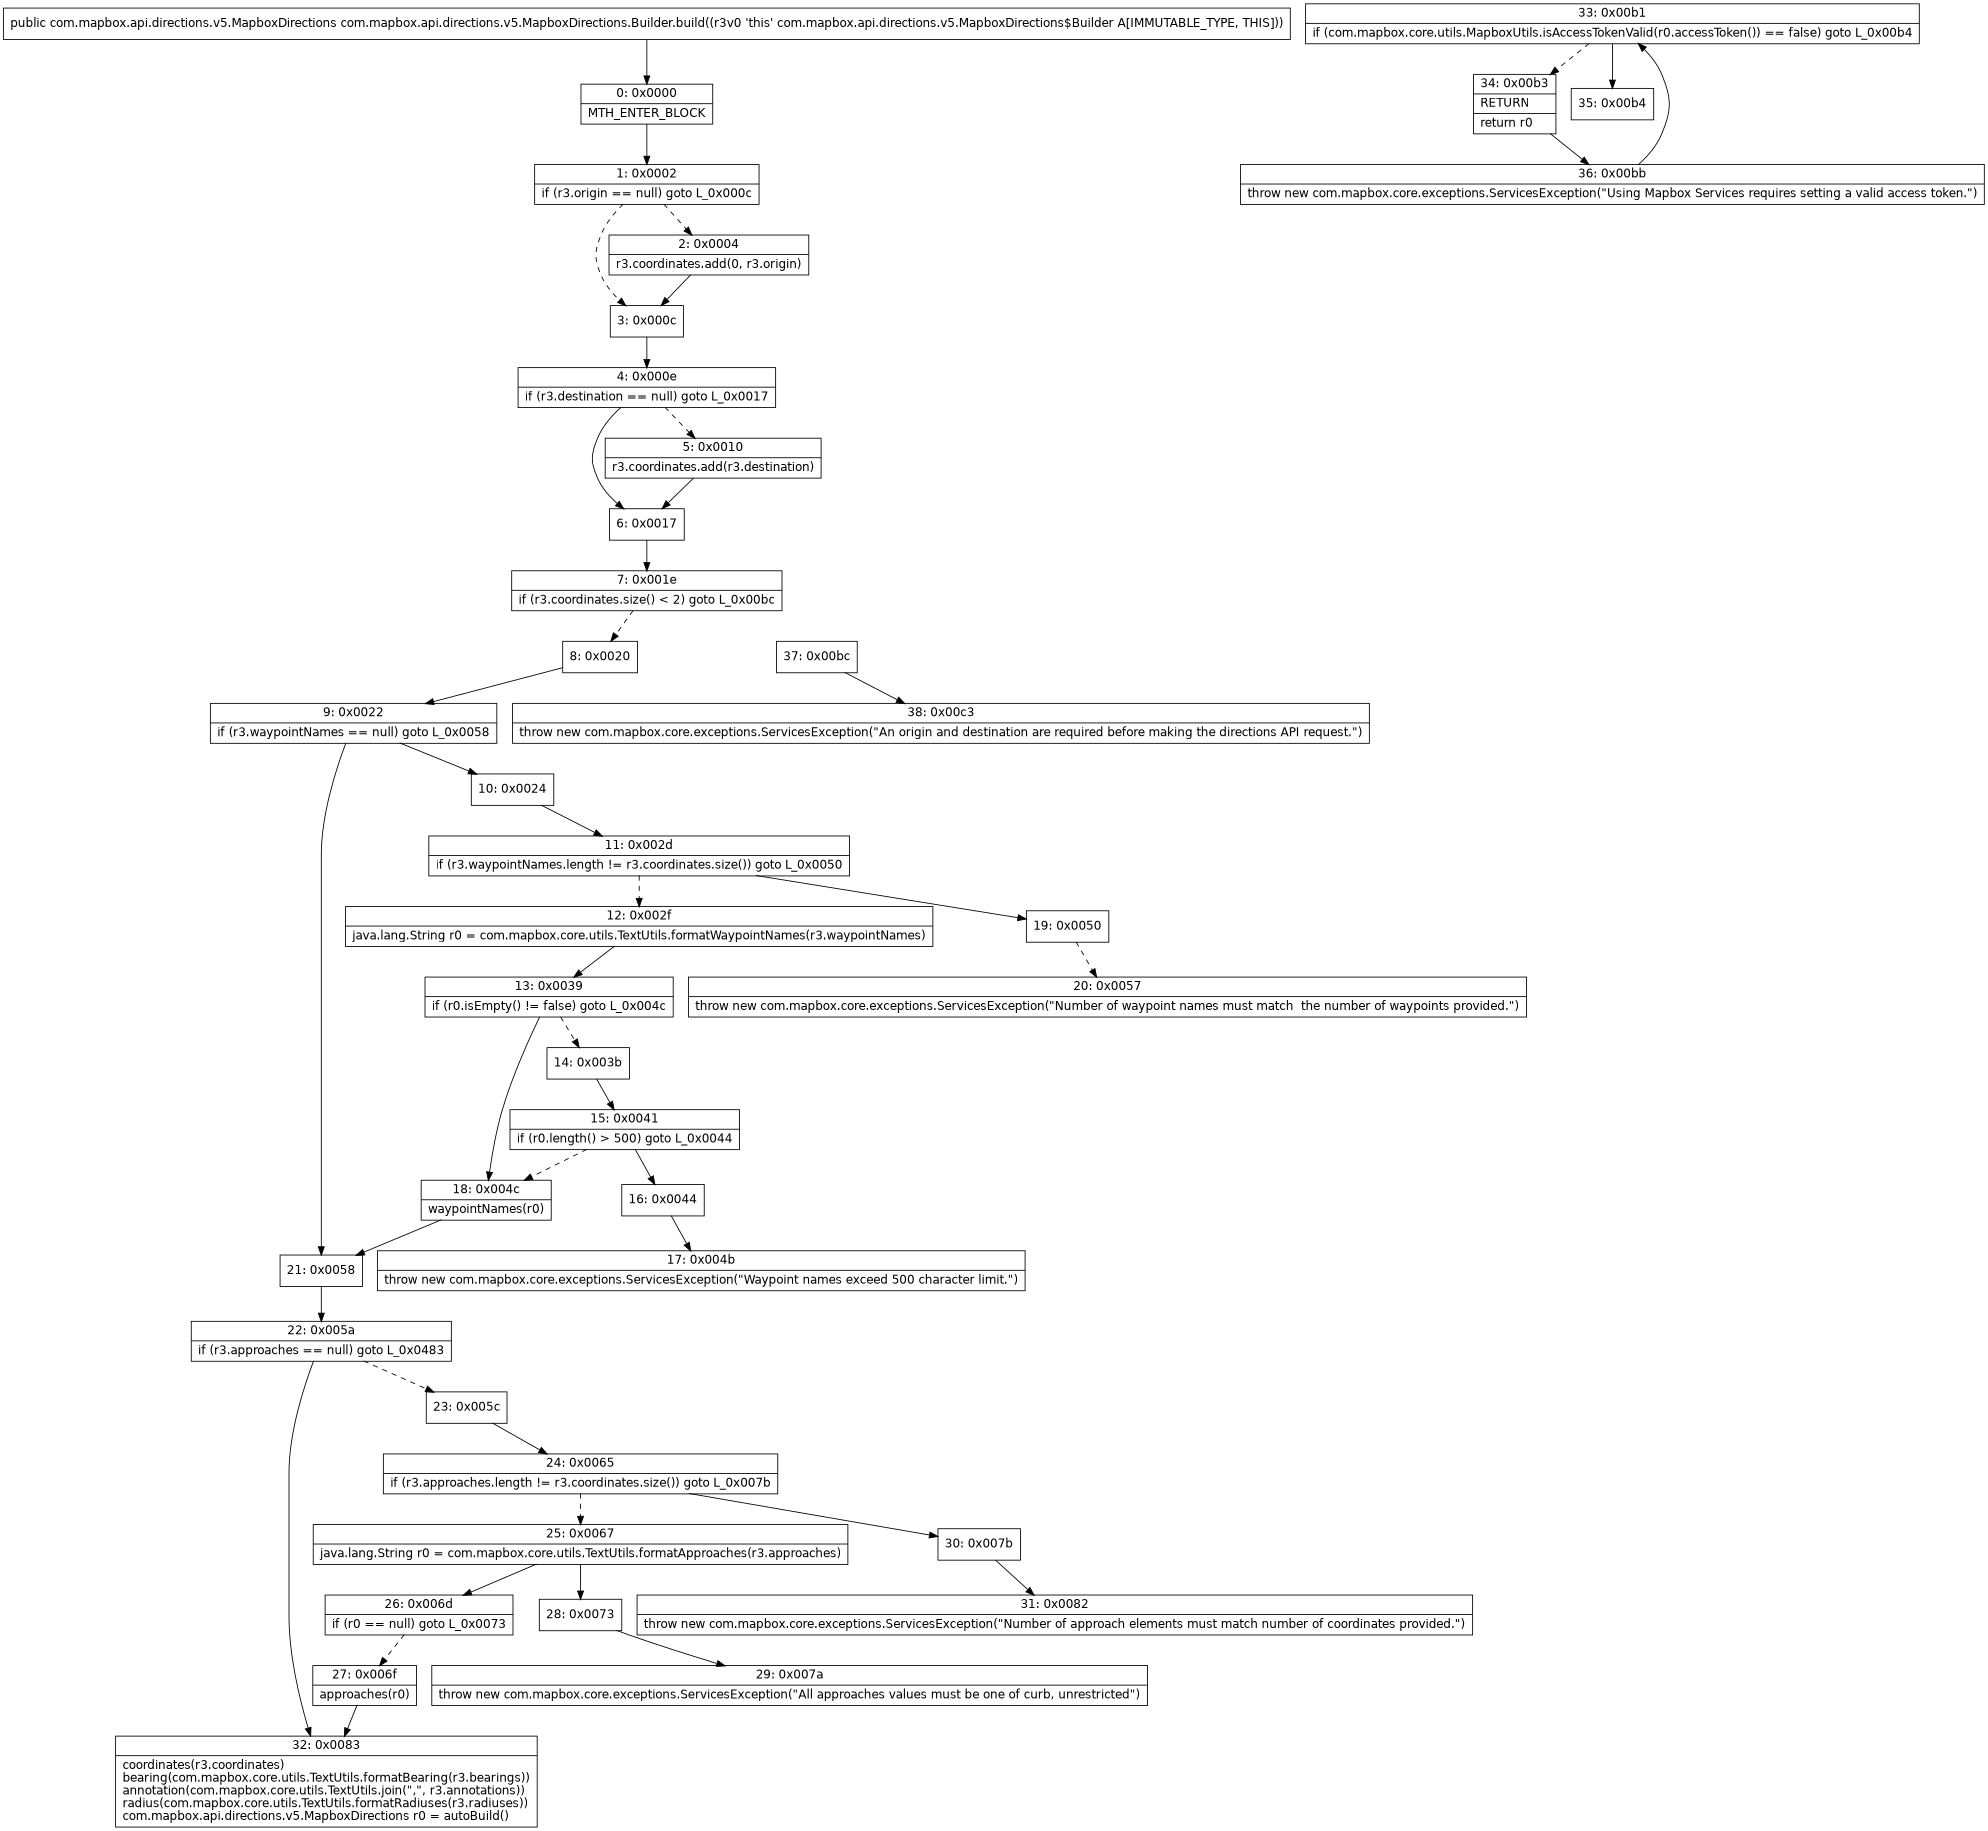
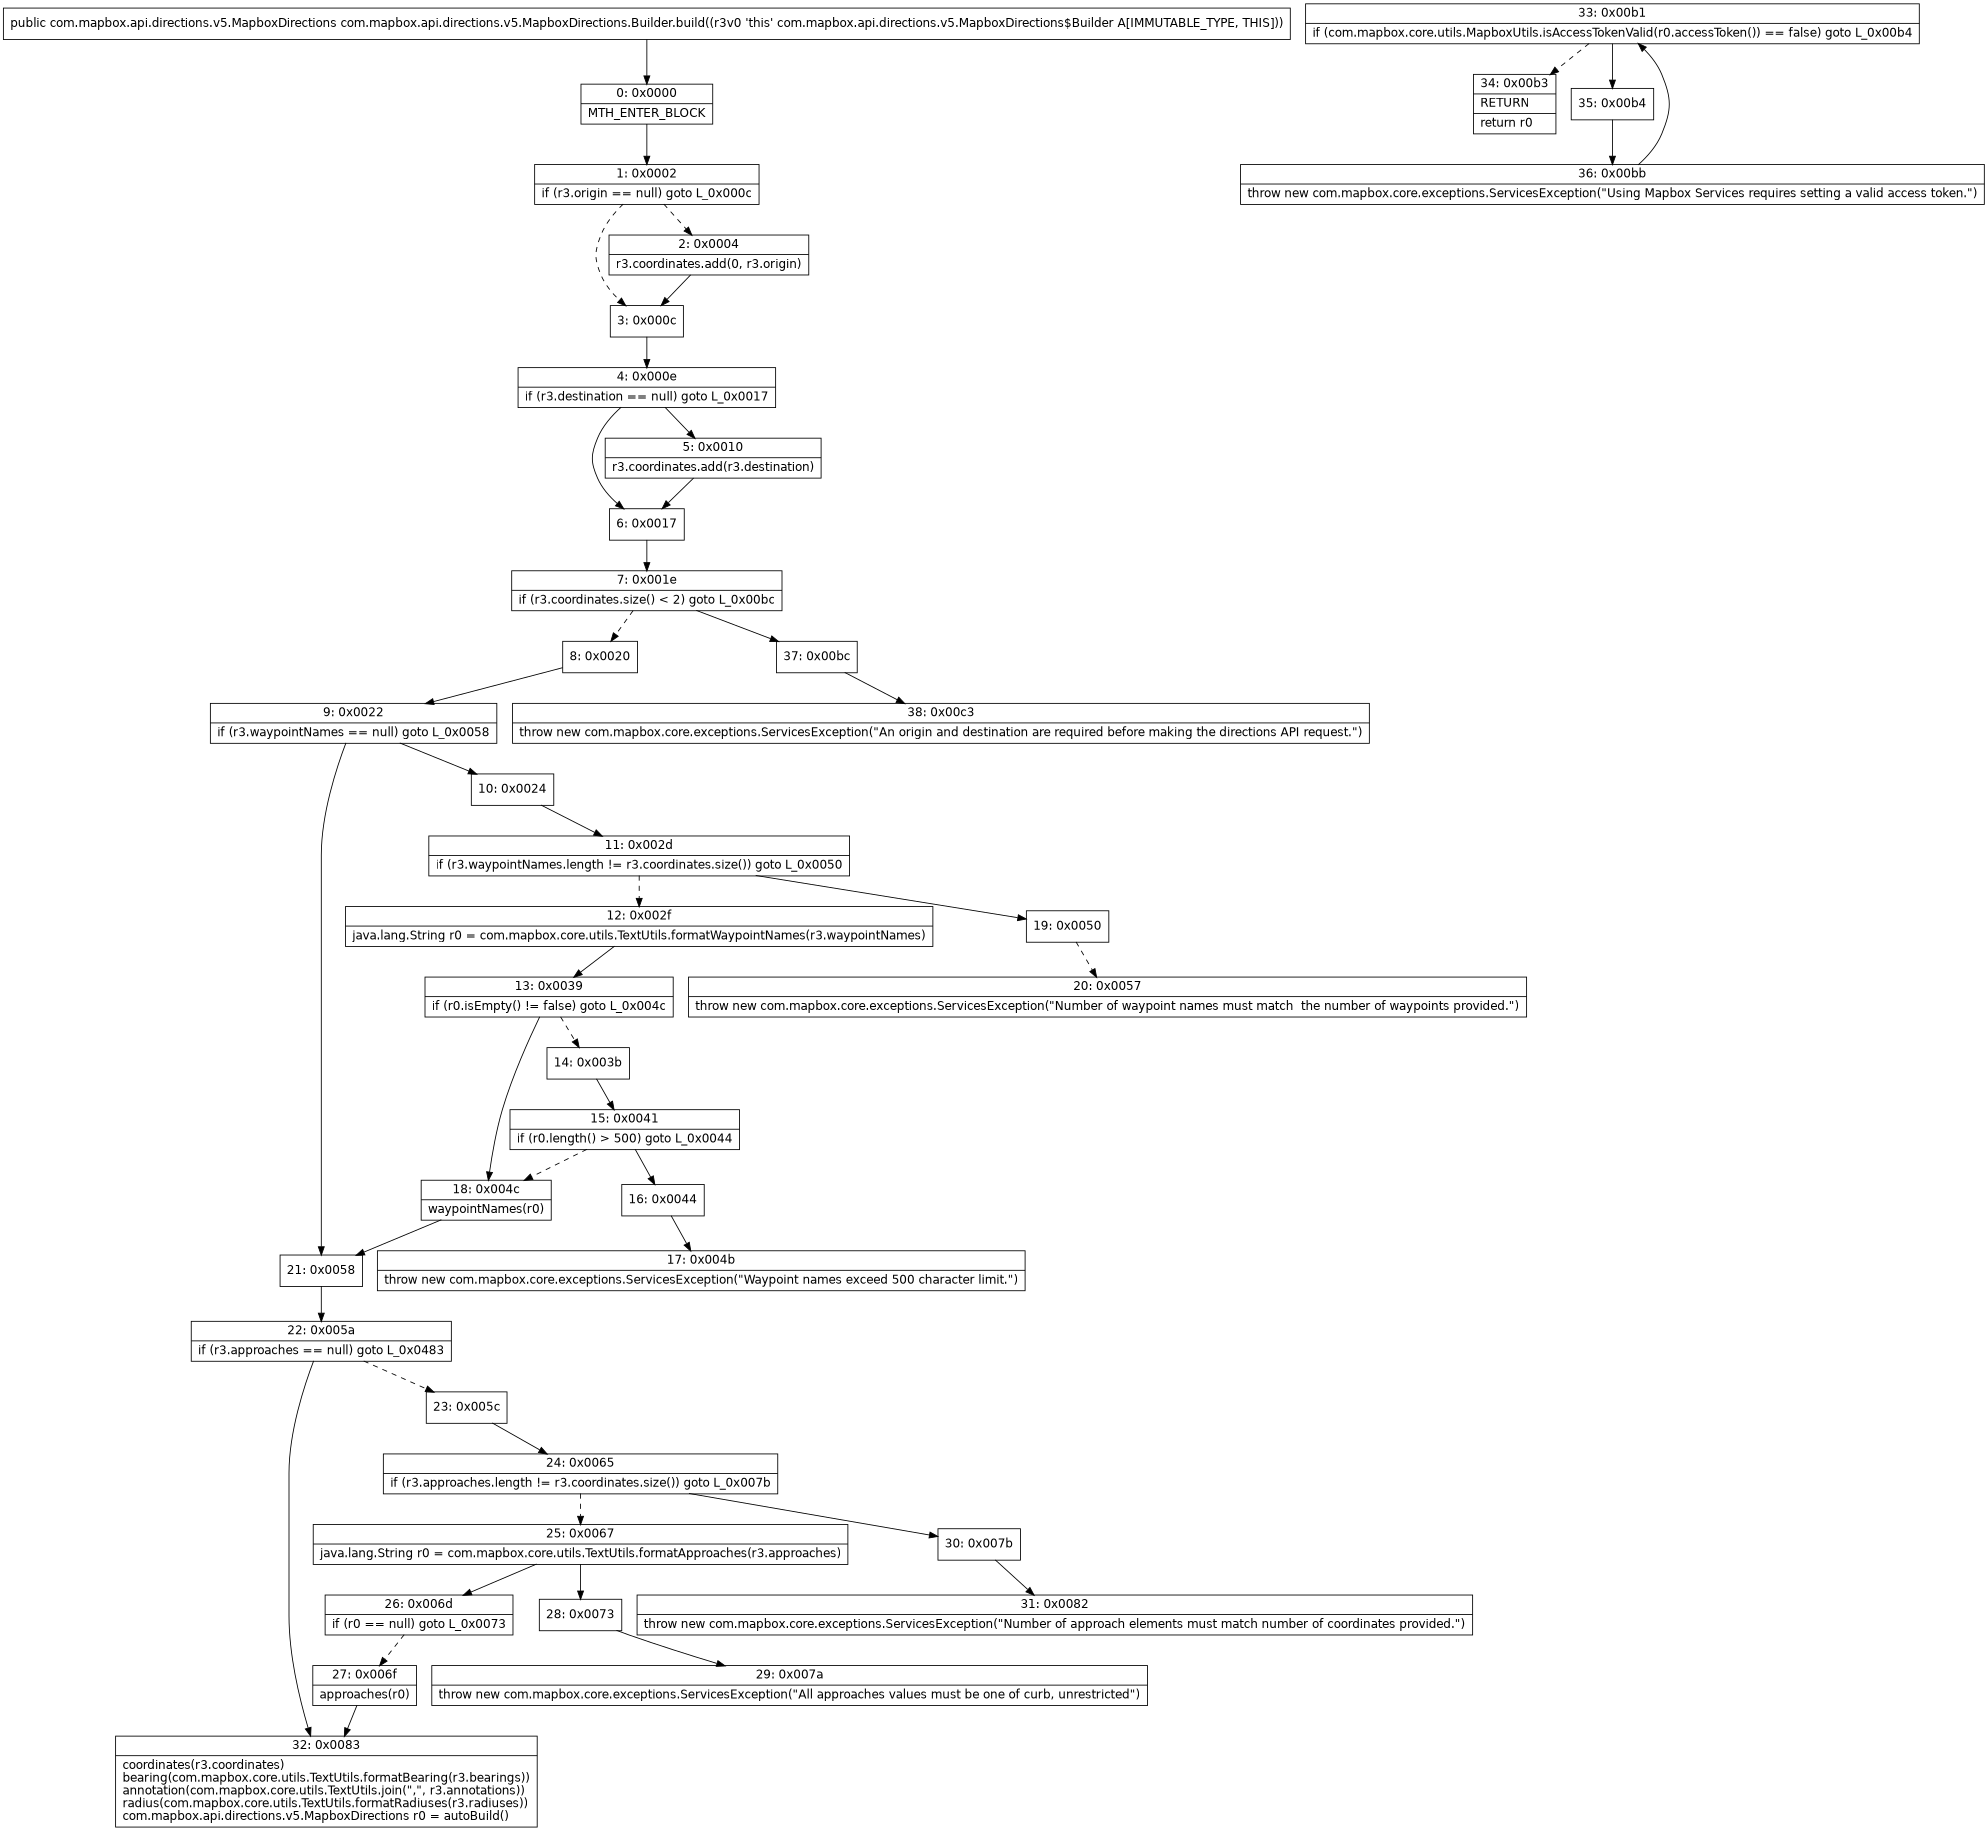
(1566, 146) -> (1612, 138)
(677, 420) -> (677, 420)
none -> (733, 624)
